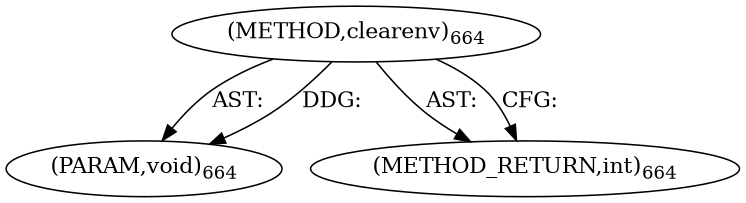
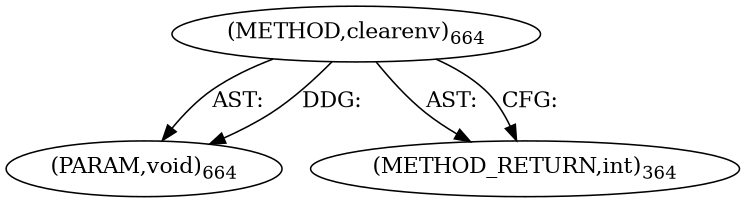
(660, 166) -> (660, 166)
